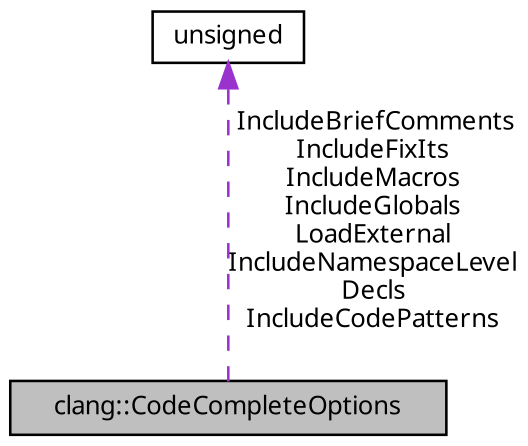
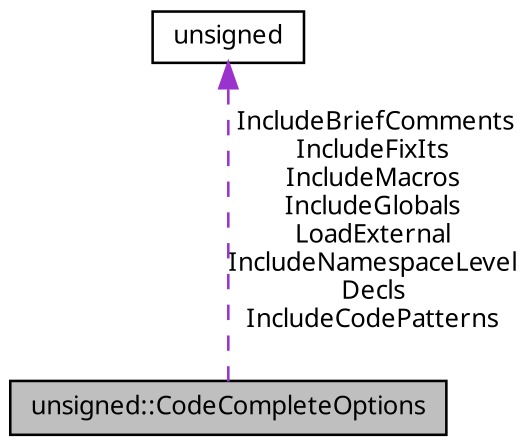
(228, 408) -> (228, 408)
